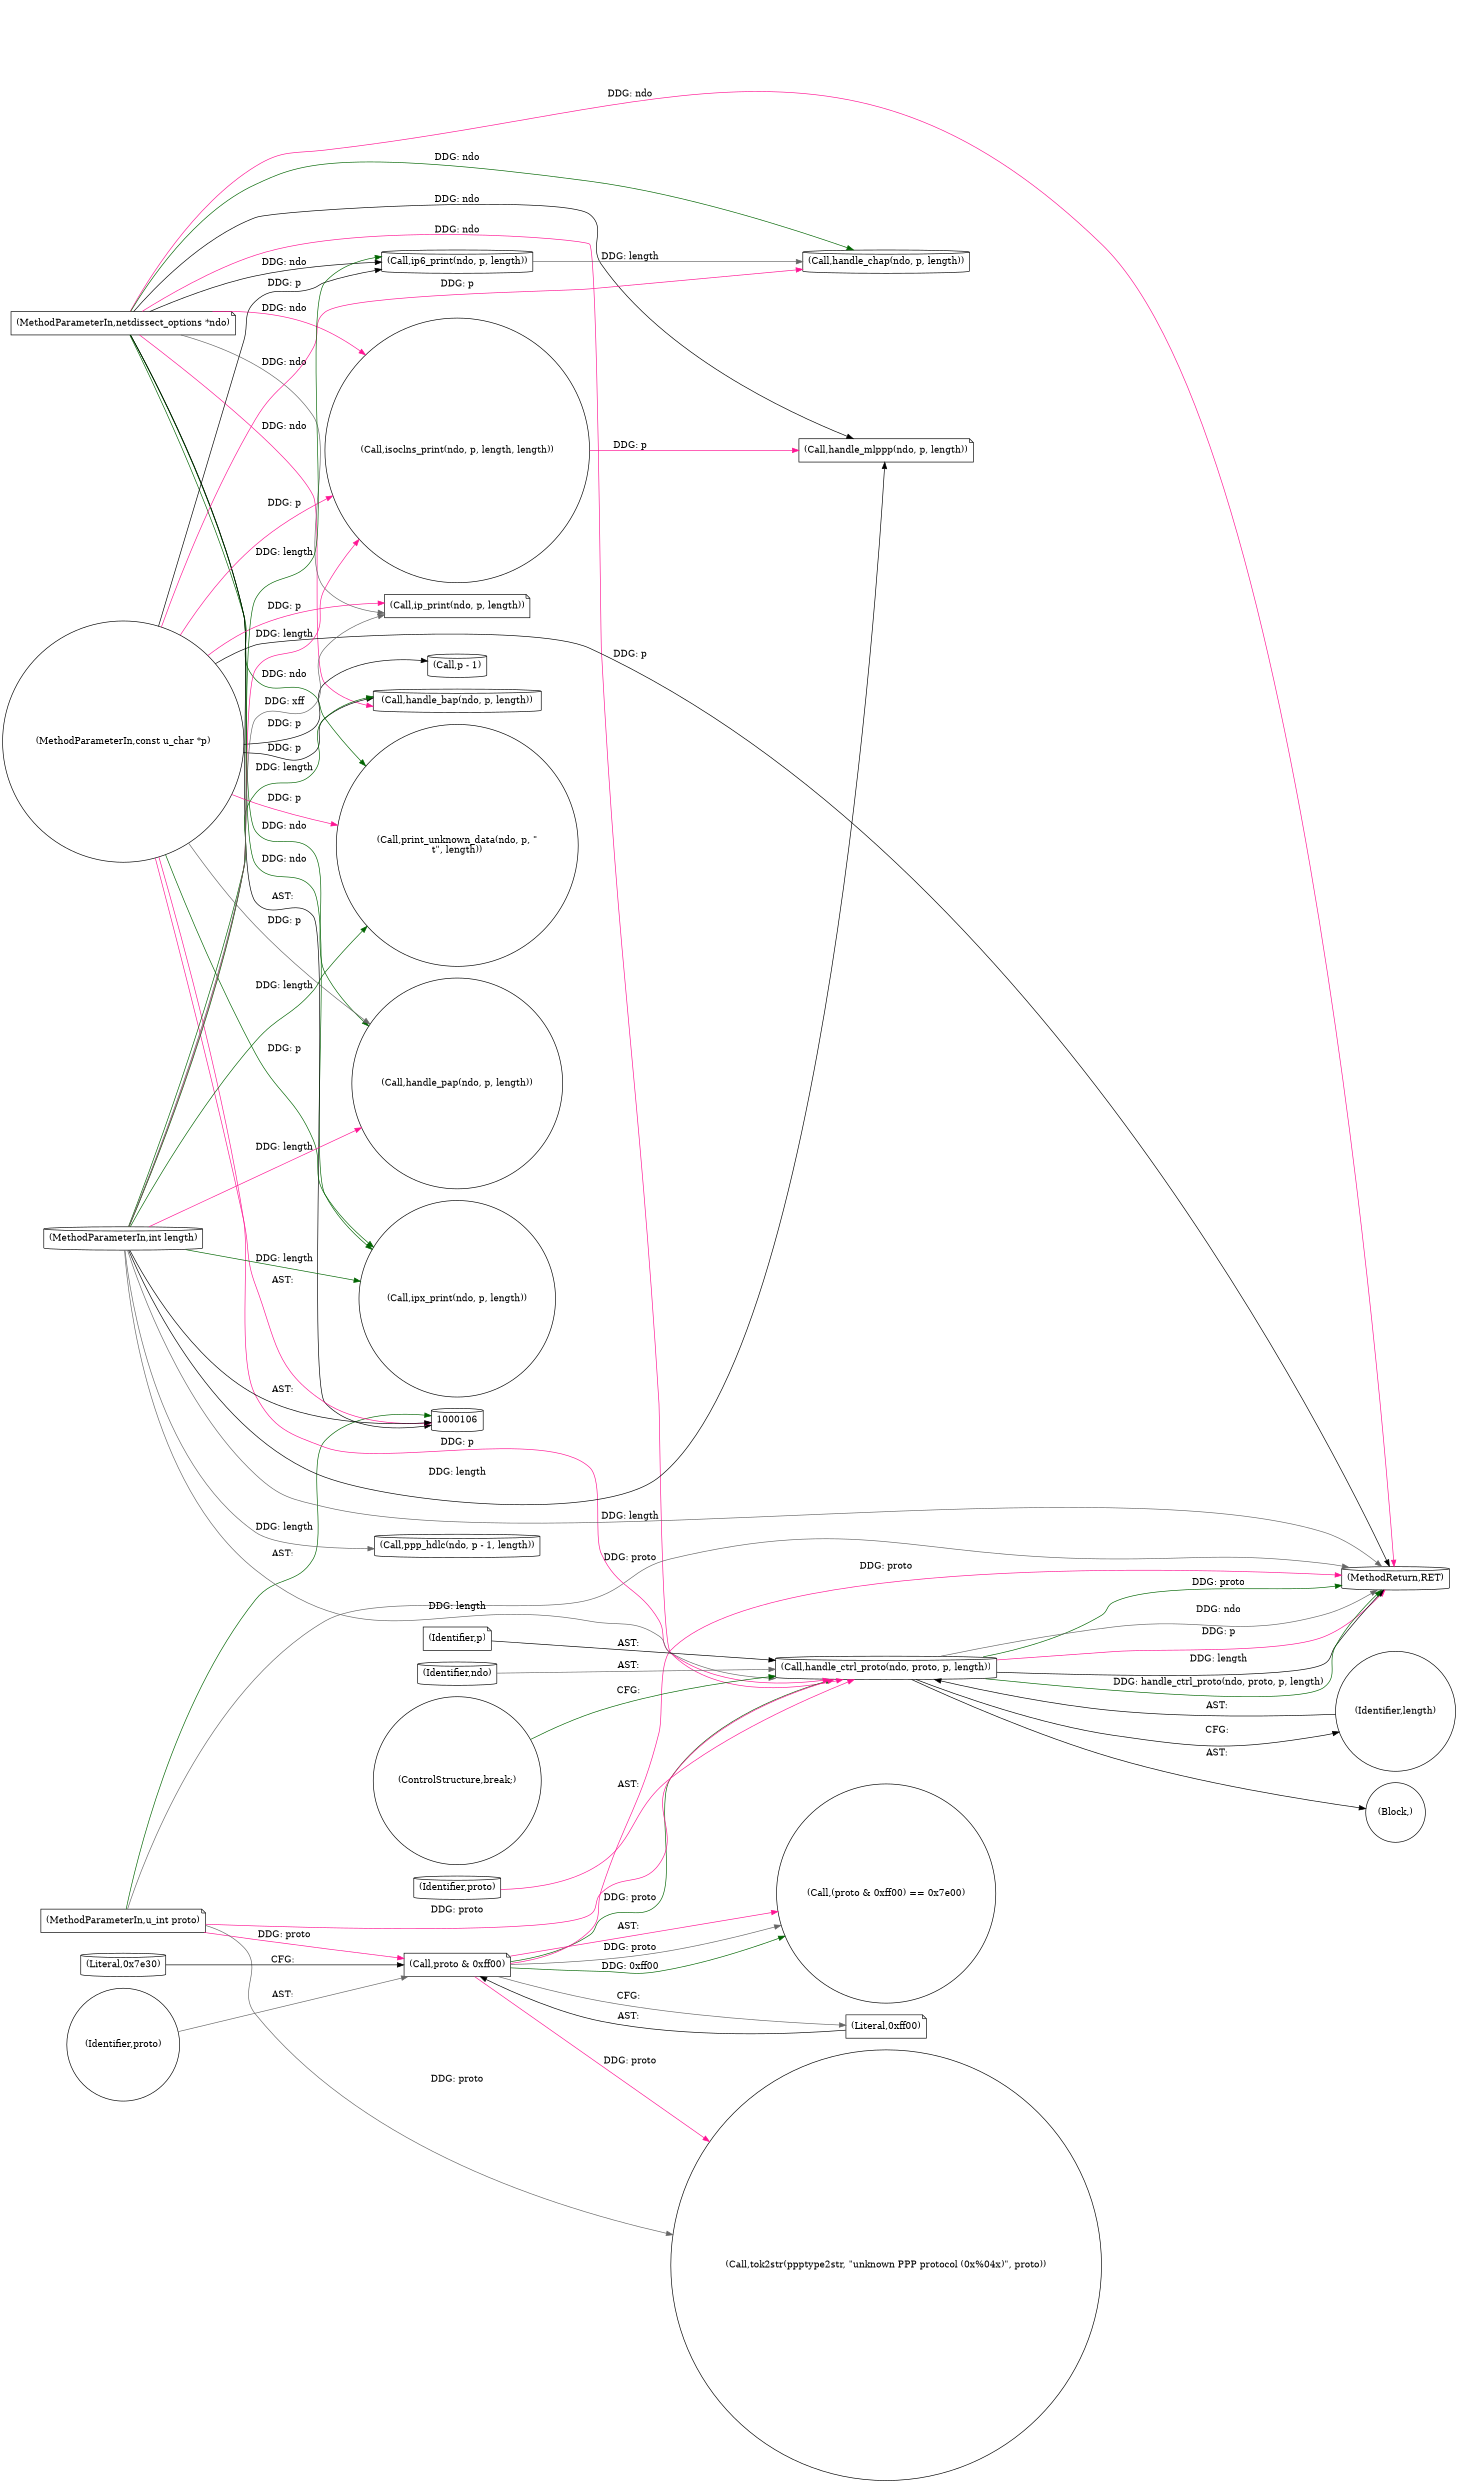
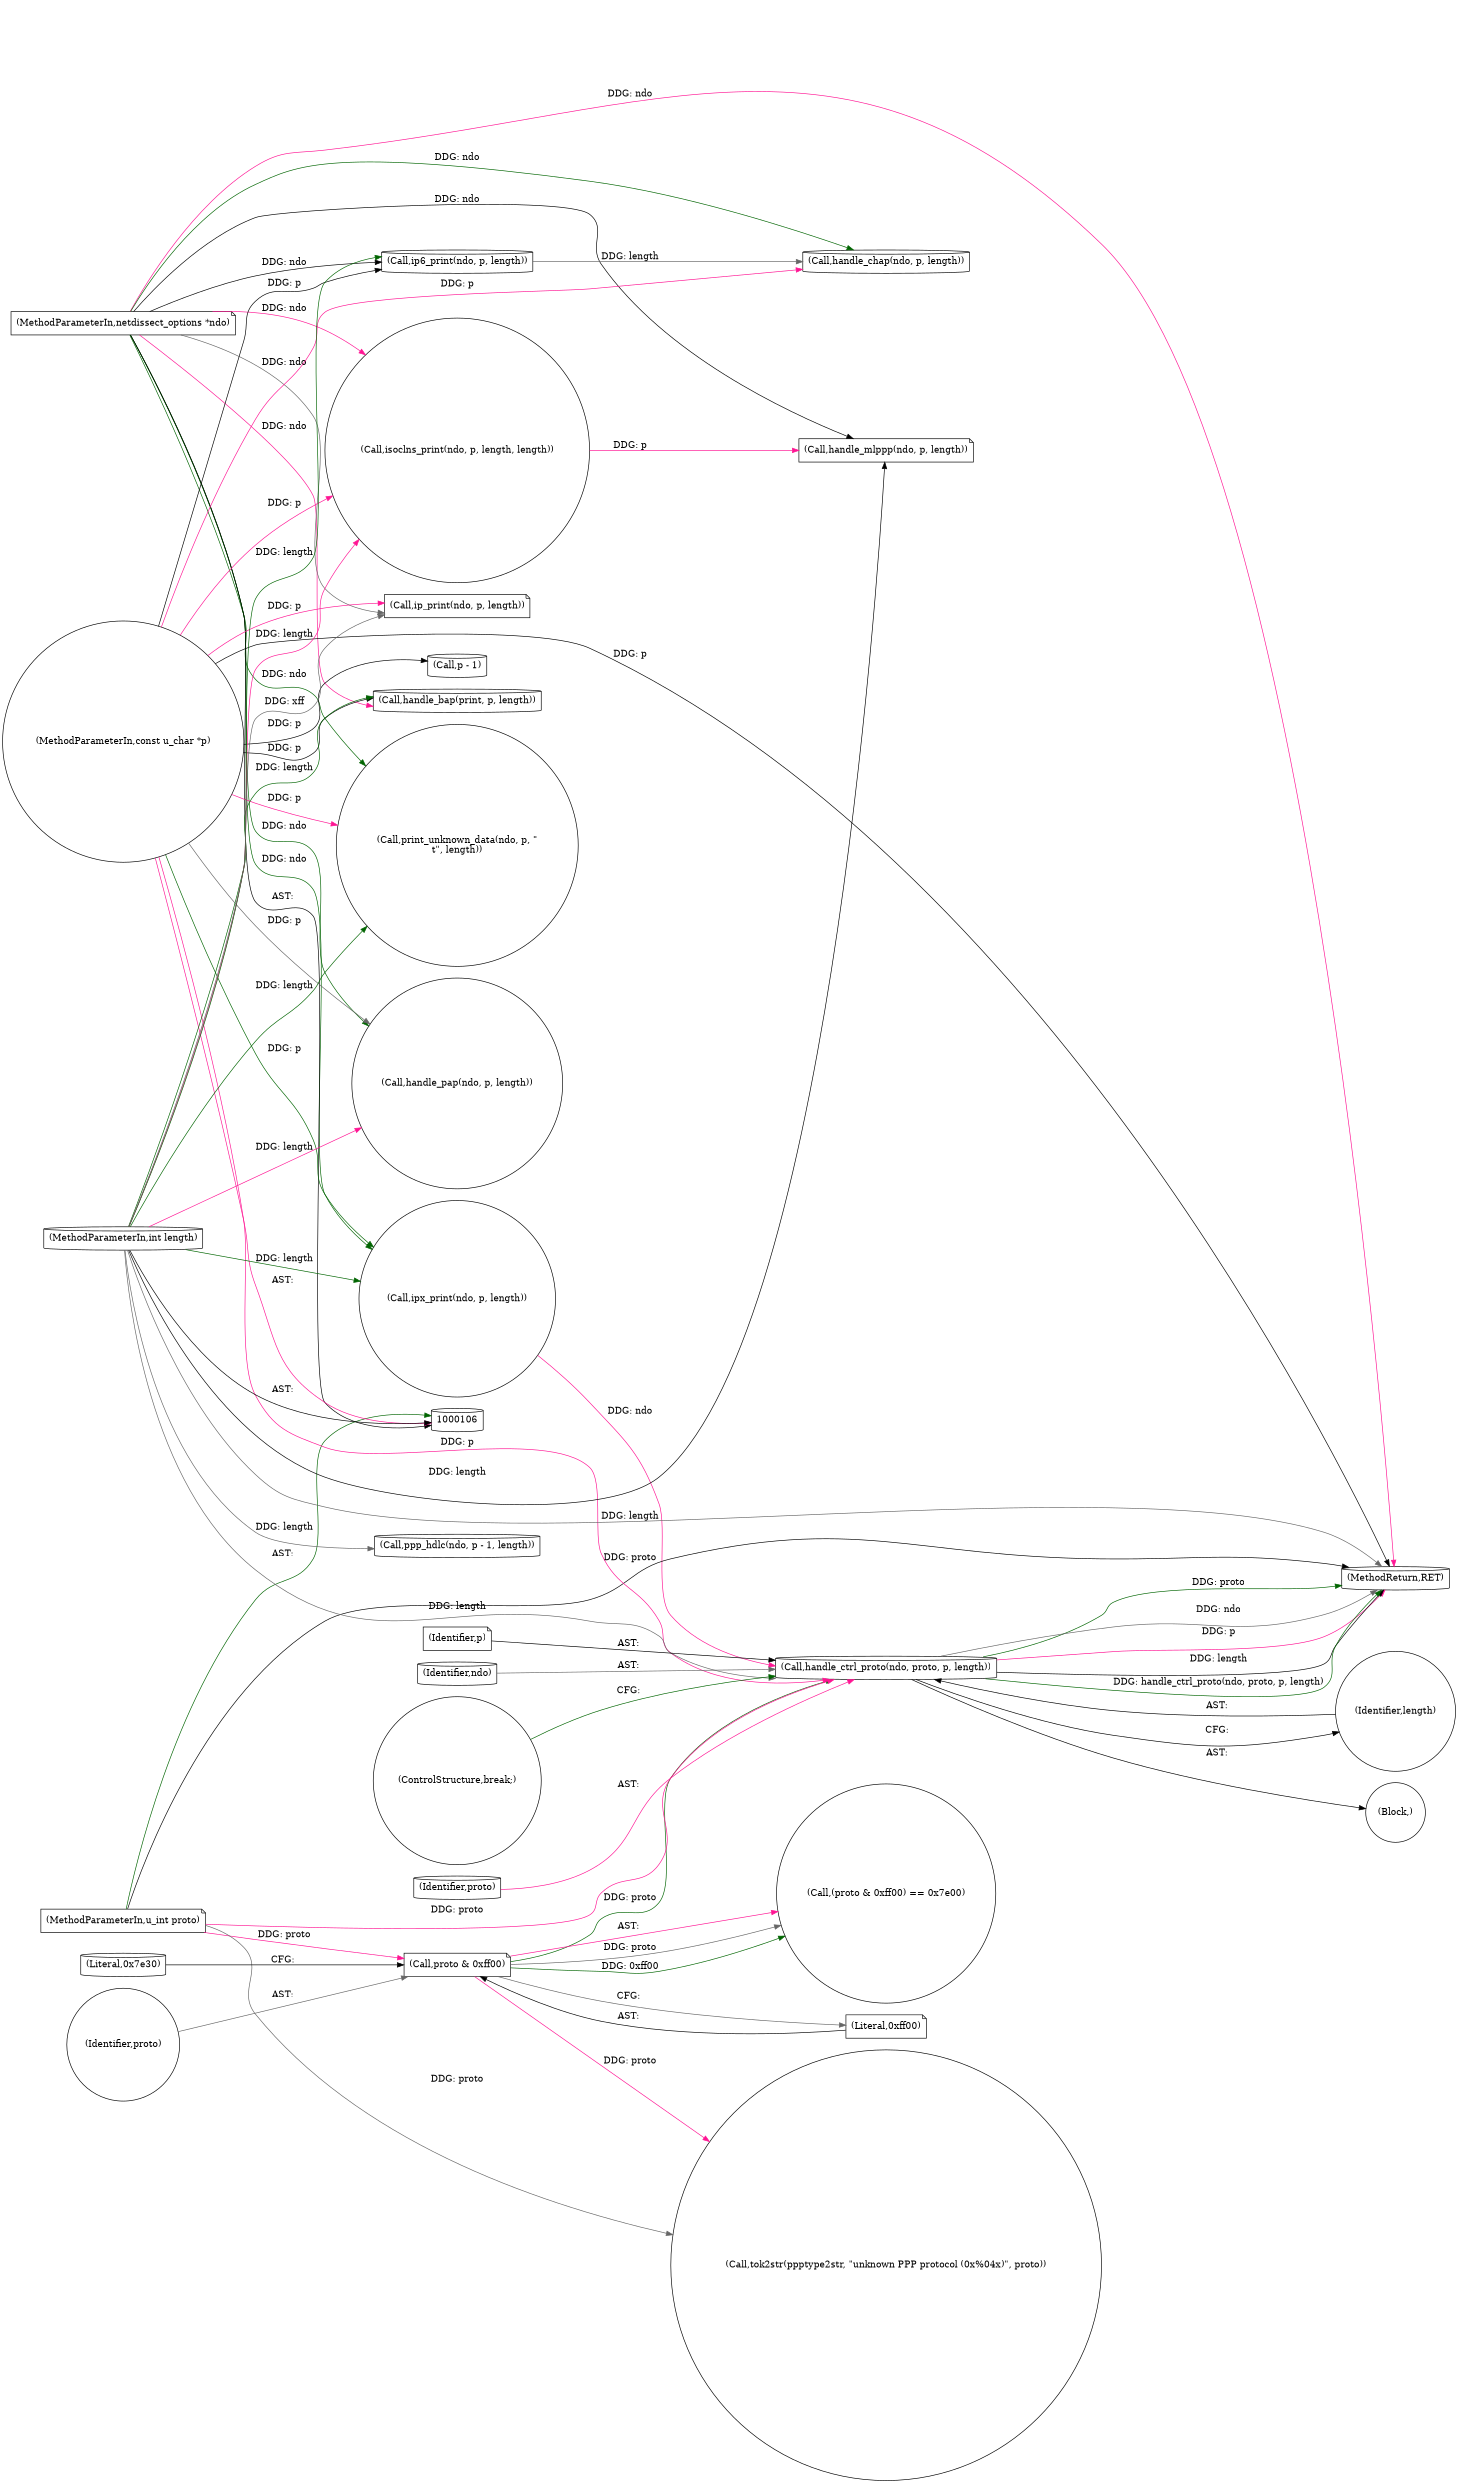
(457, 701) -> (457, 701)
(611, 805) -> (660, 1509)
(652, 1565) -> (652, 1565)
(806, 1596) -> none
